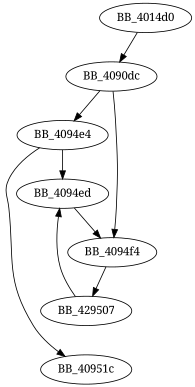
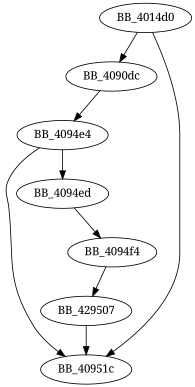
(117, 160) -> none
none -> (180, 202)
(58, 259) -> (86, 336)
